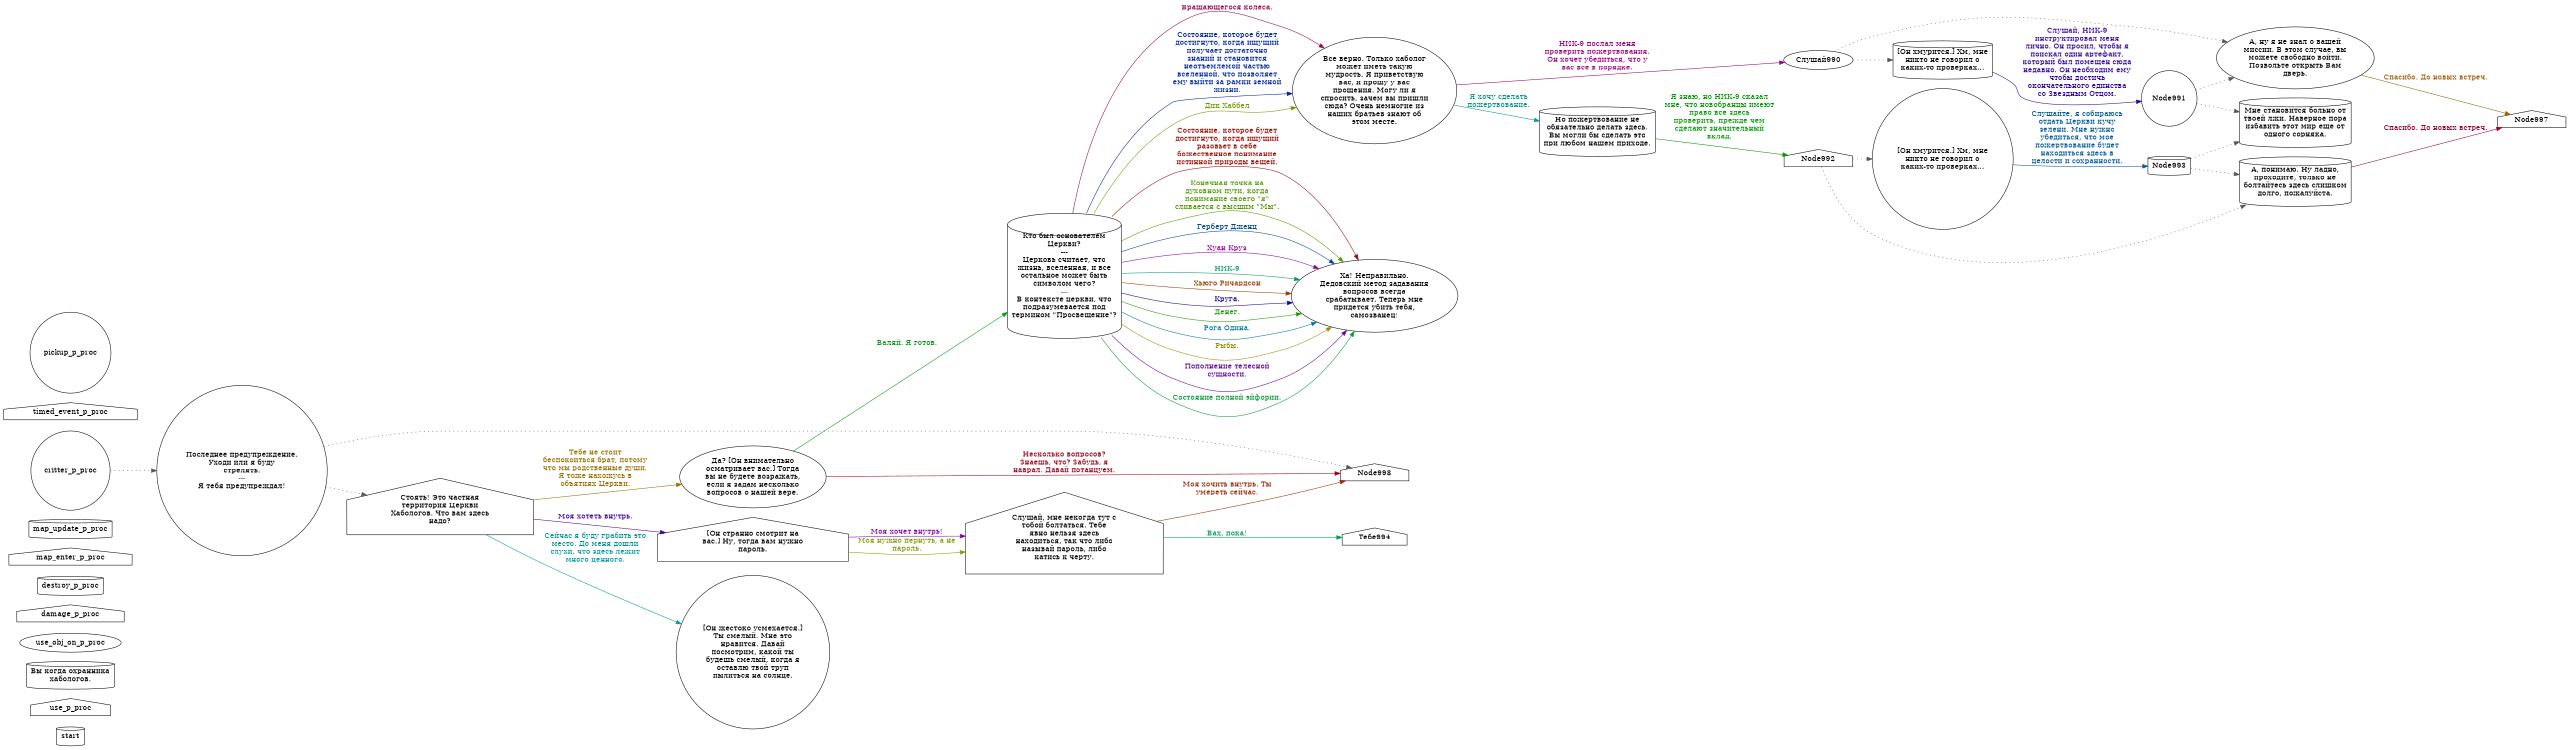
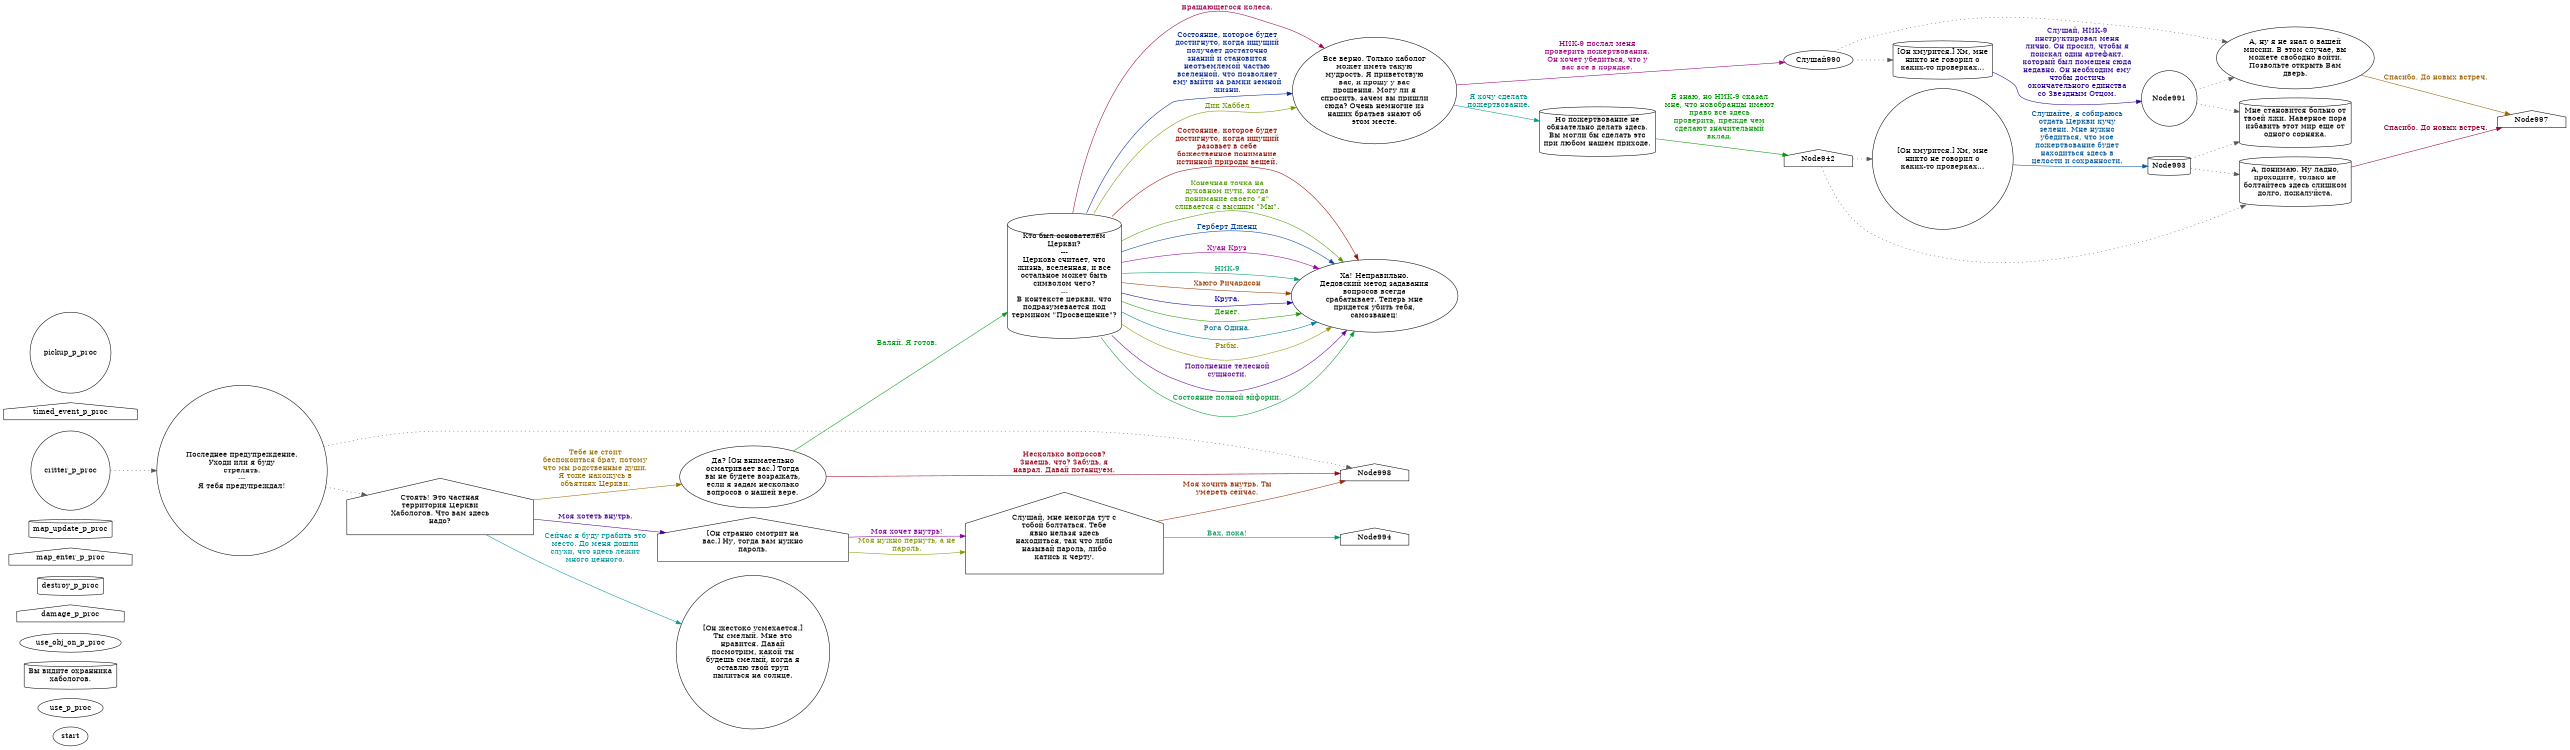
(1818, 159) -> (1818, 159)
(1375, 537) -> (1375, 537)
(70, 675) -> (70, 675)
(70, 708) -> (70, 708)
(70, 736) -> (70, 736)
